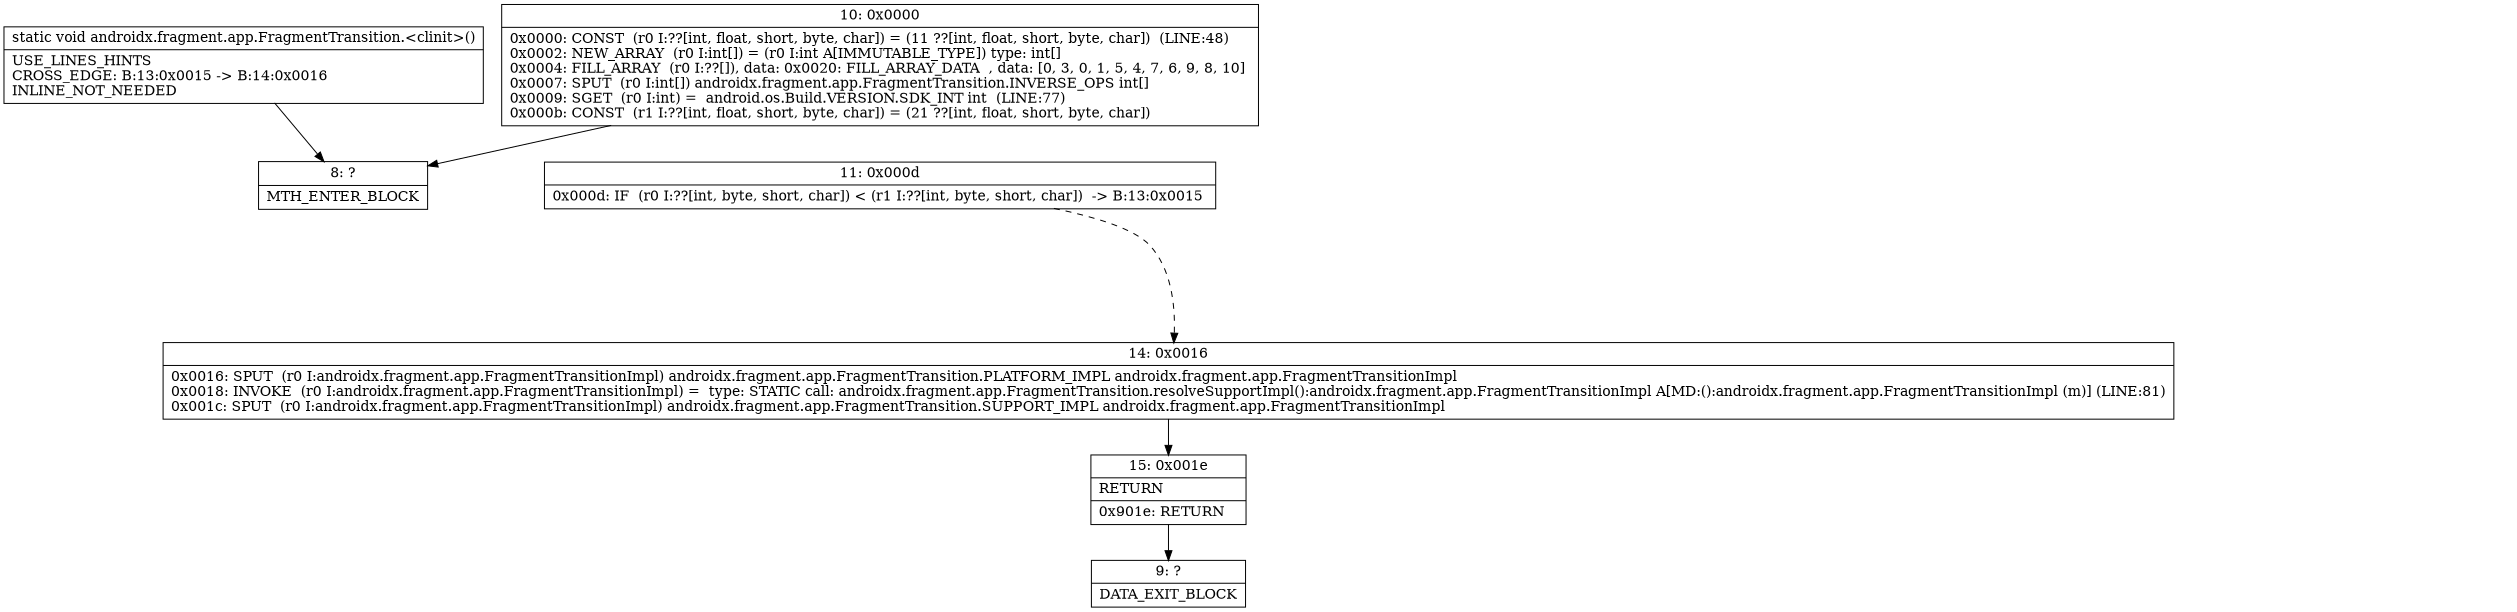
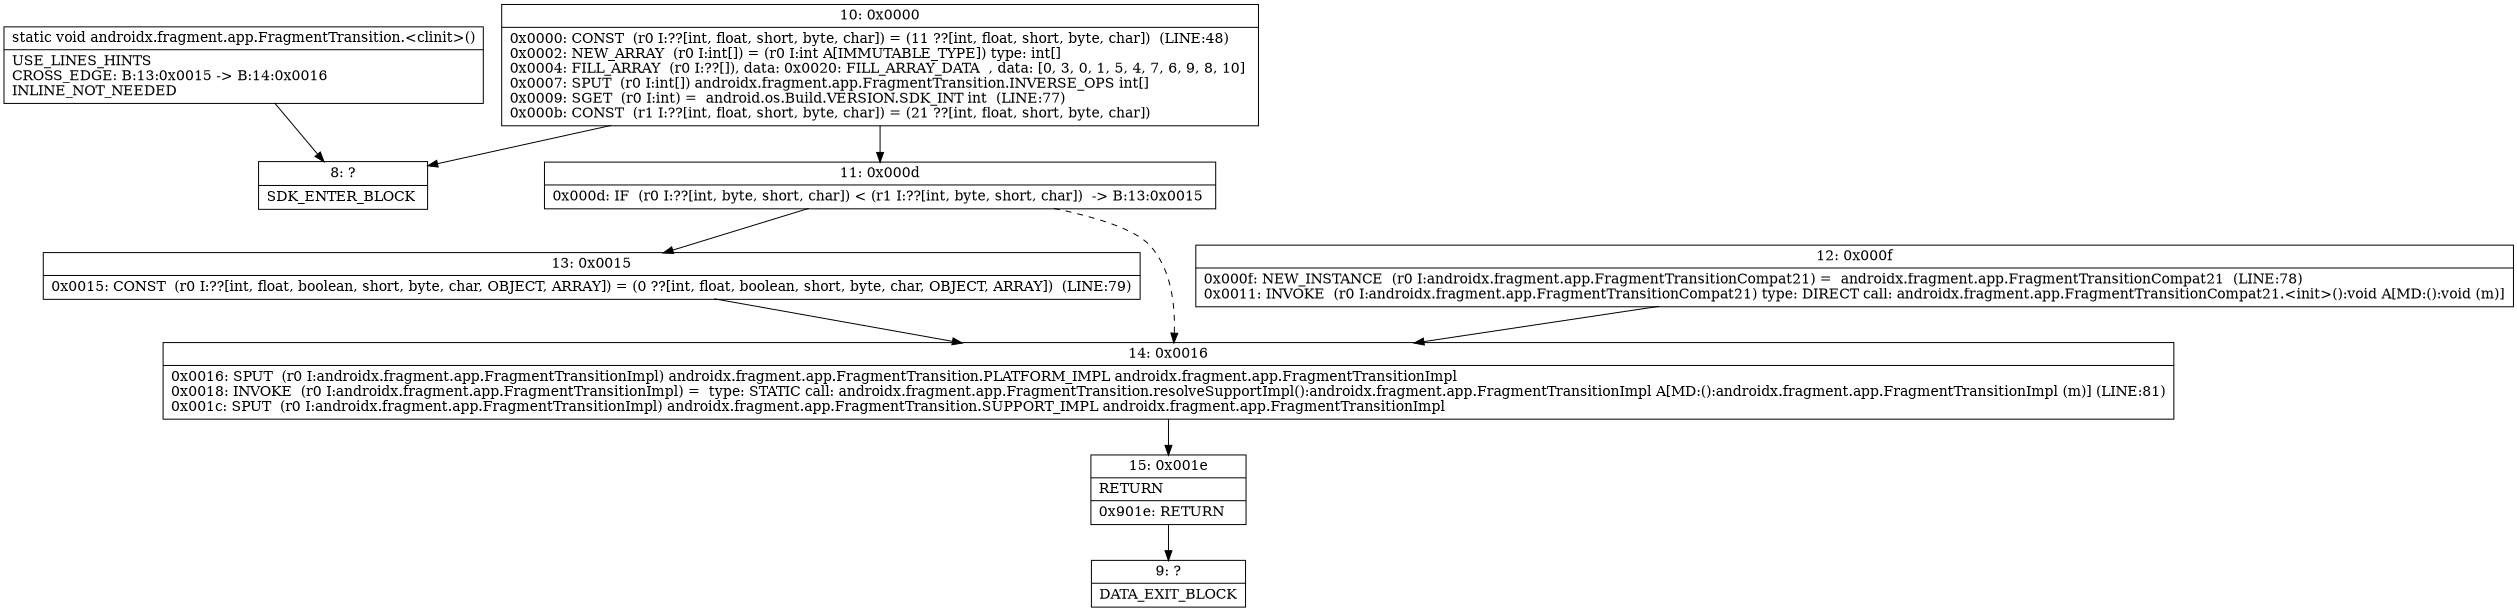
none -> (880, 139)
(343, 197) -> (341, 197)
none -> (592, 276)
none -> (1855, 276)
